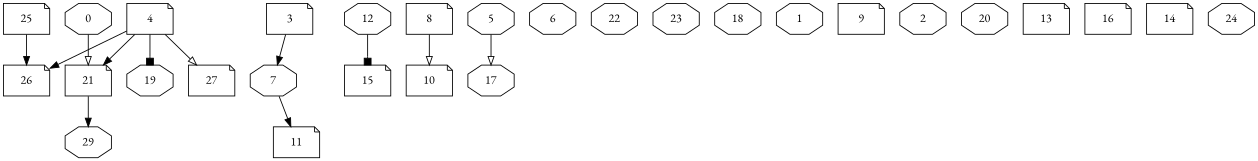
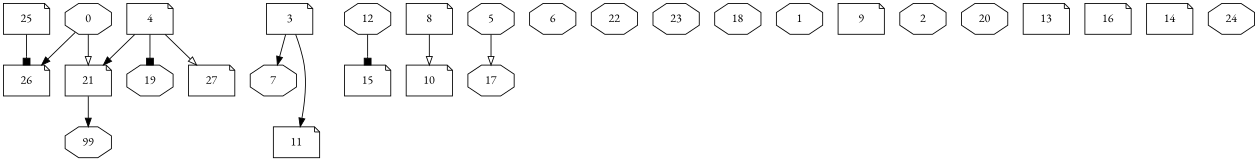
(27, 45) -> (27, 45)
(94, 47) -> (62, 46)
(283, 107) -> (305, 76)
(88, 142) -> (88, 142)
